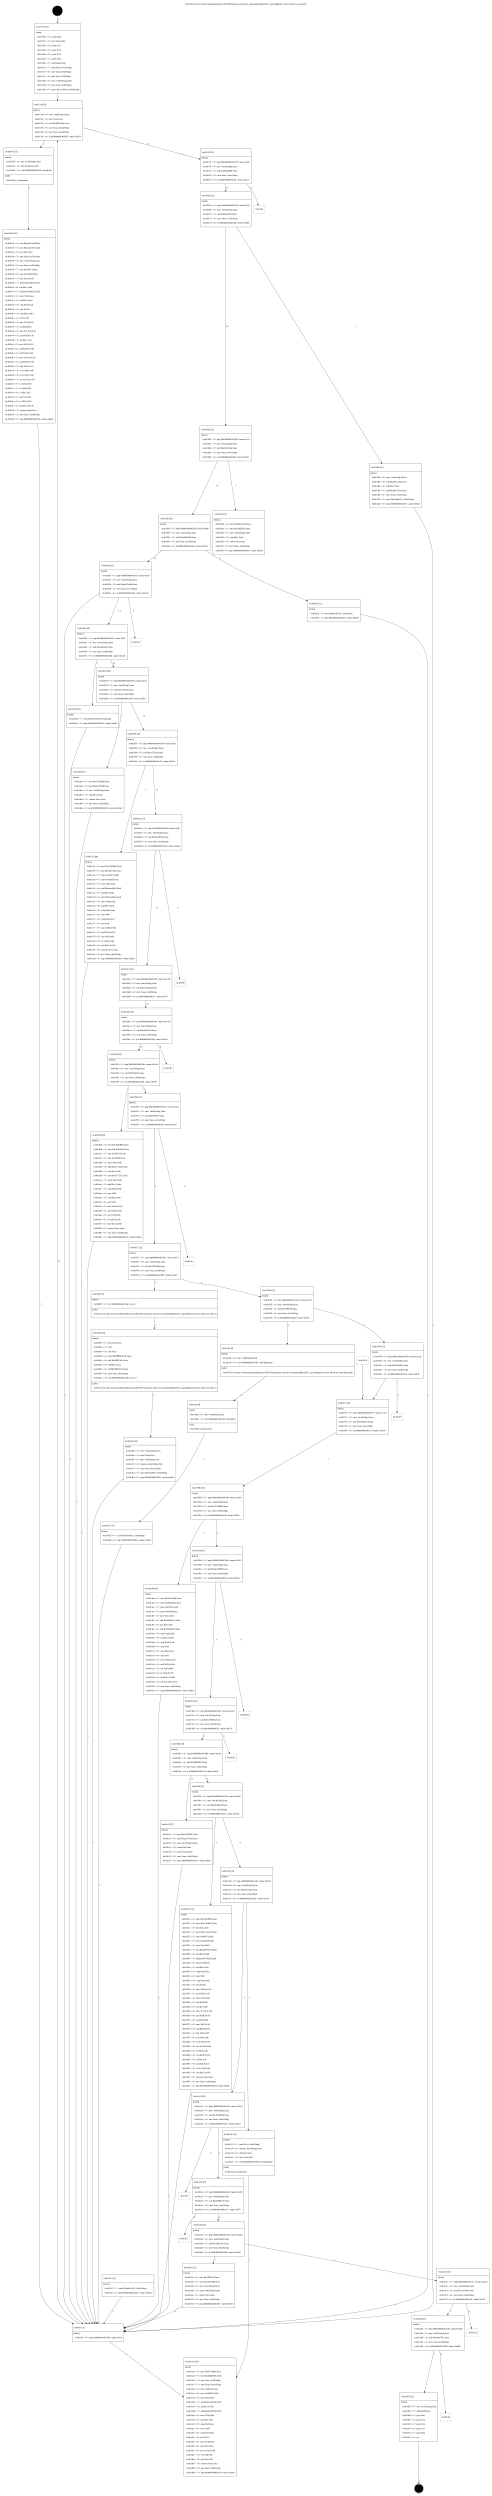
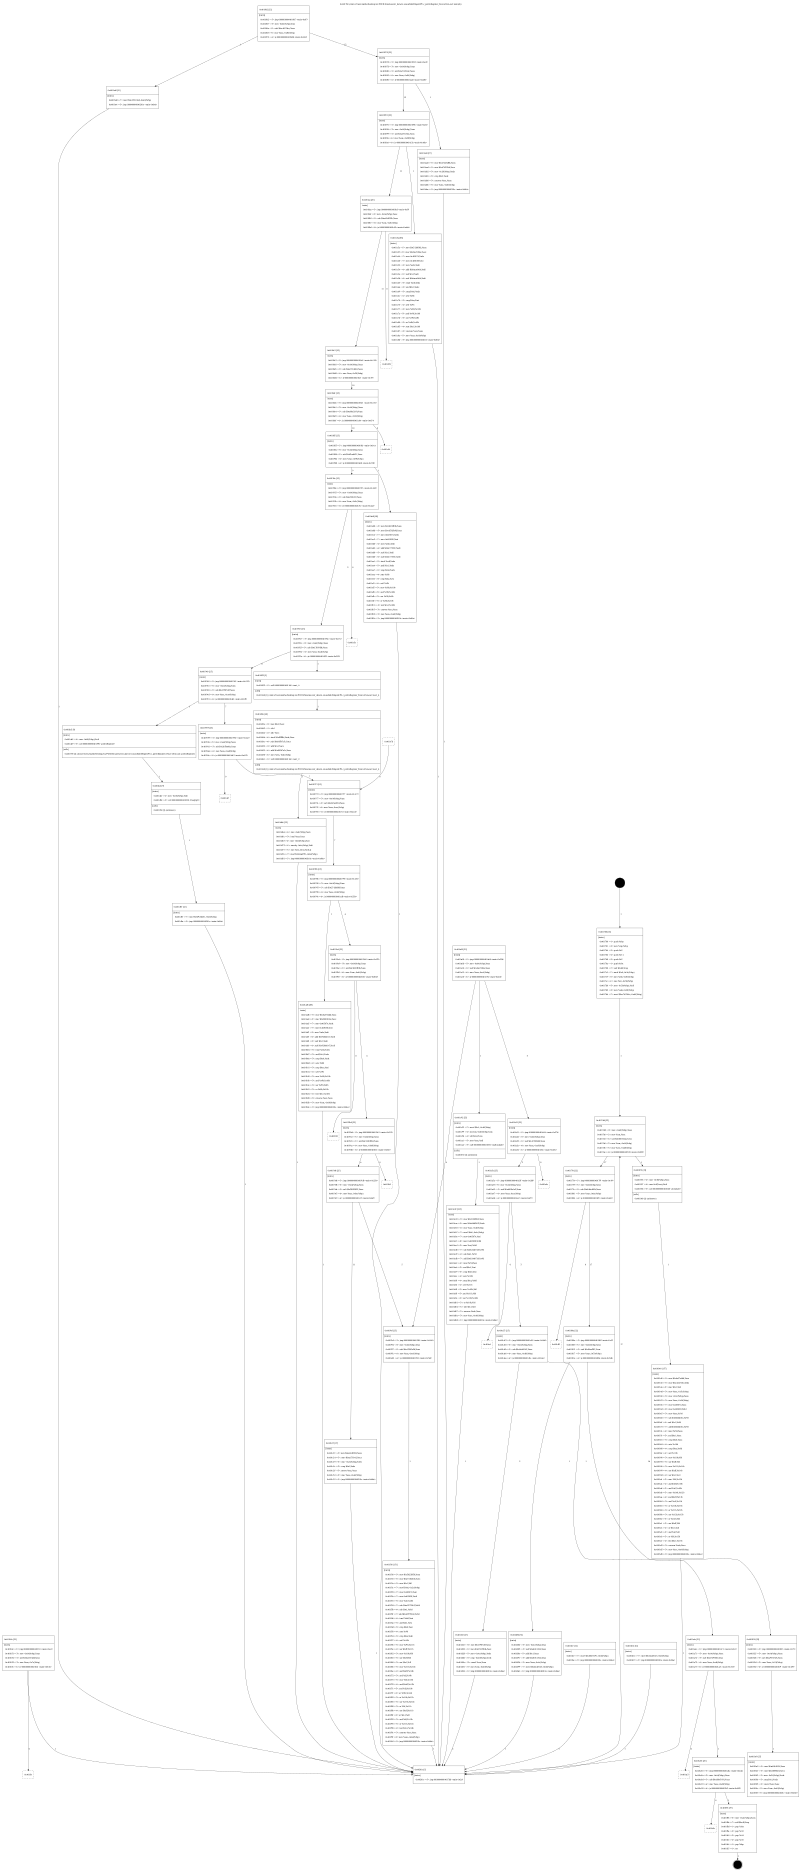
(185, 533) -> none
(114, 610) -> none
(231, 1842) -> (447, 1153)
(146, 2369) -> (453, 1544)
